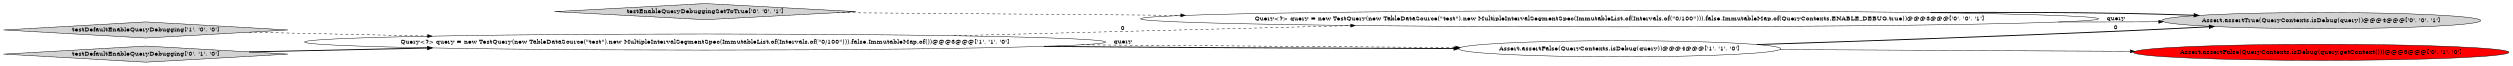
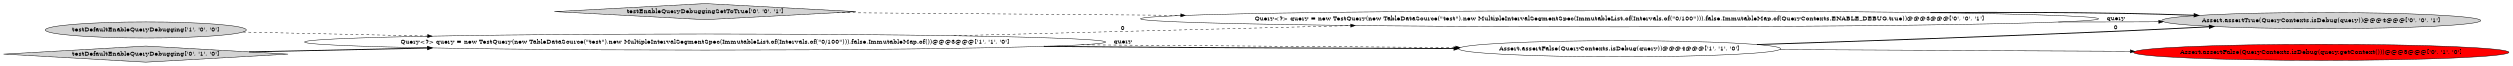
(146, 30) -> (146, 30)
